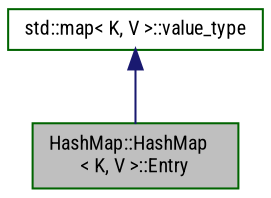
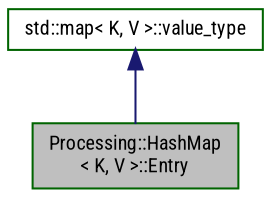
(135, 156) -> (135, 156)
